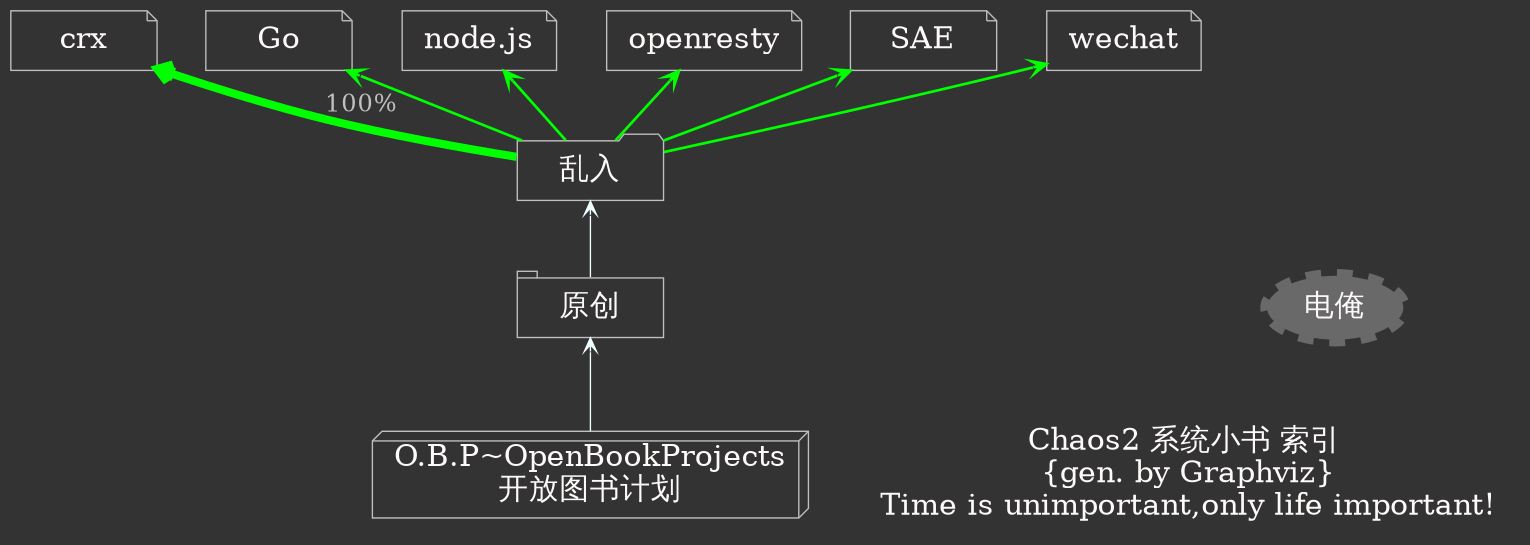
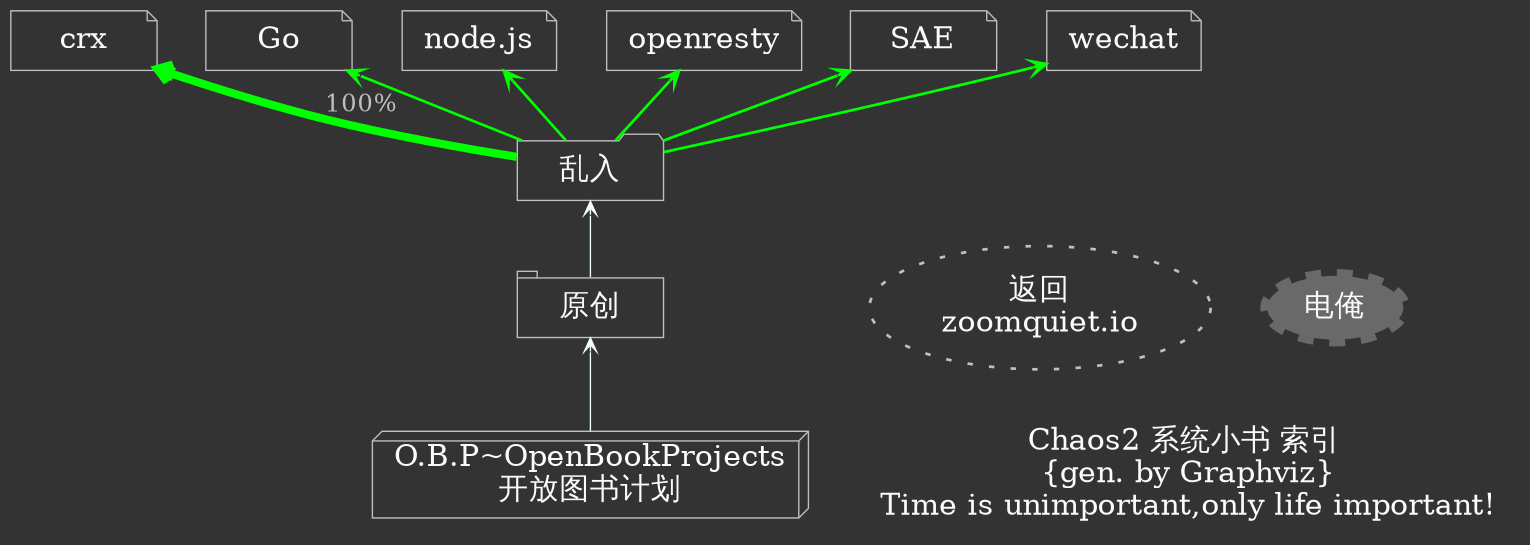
none -> (1040, 308)
